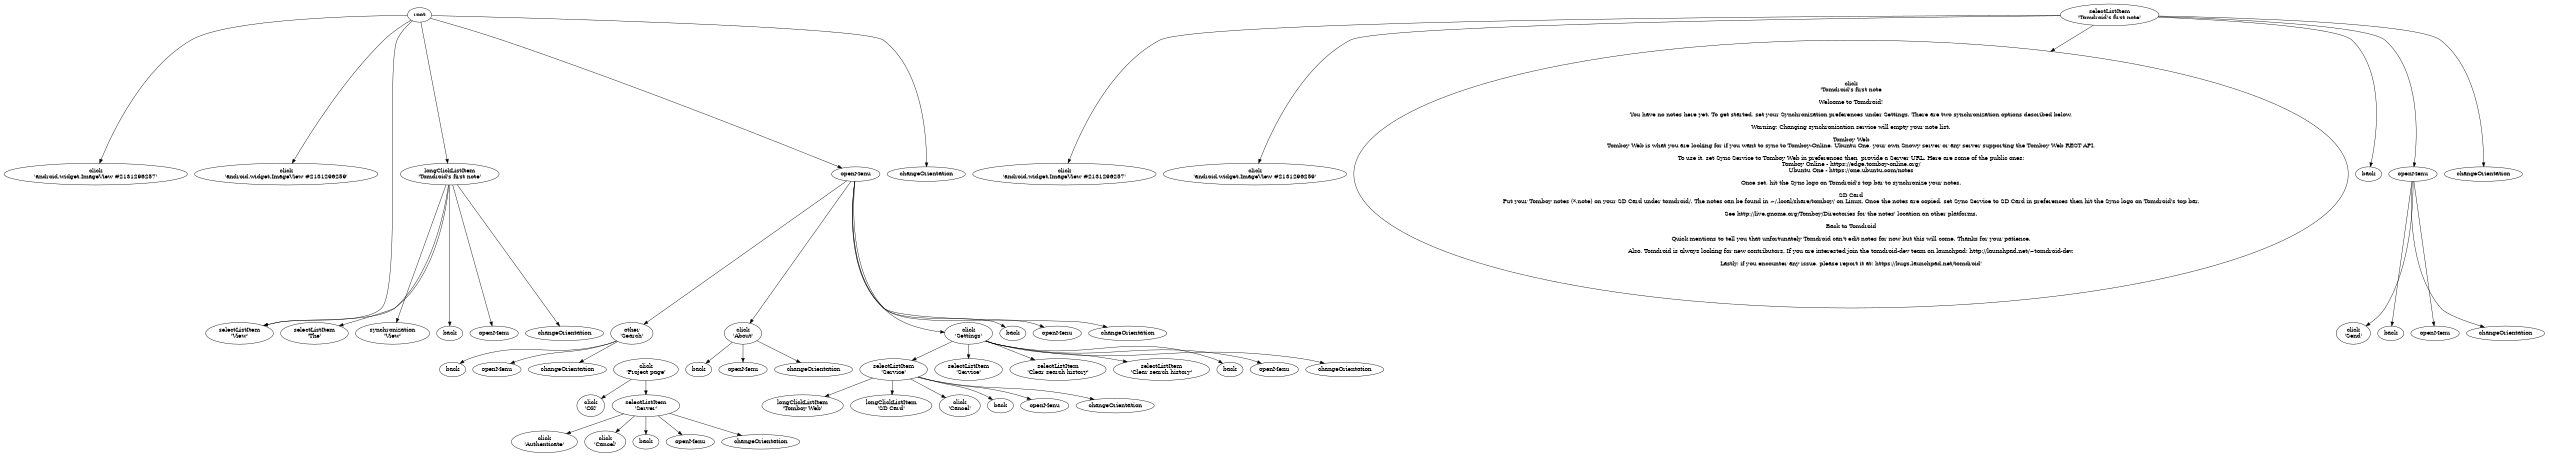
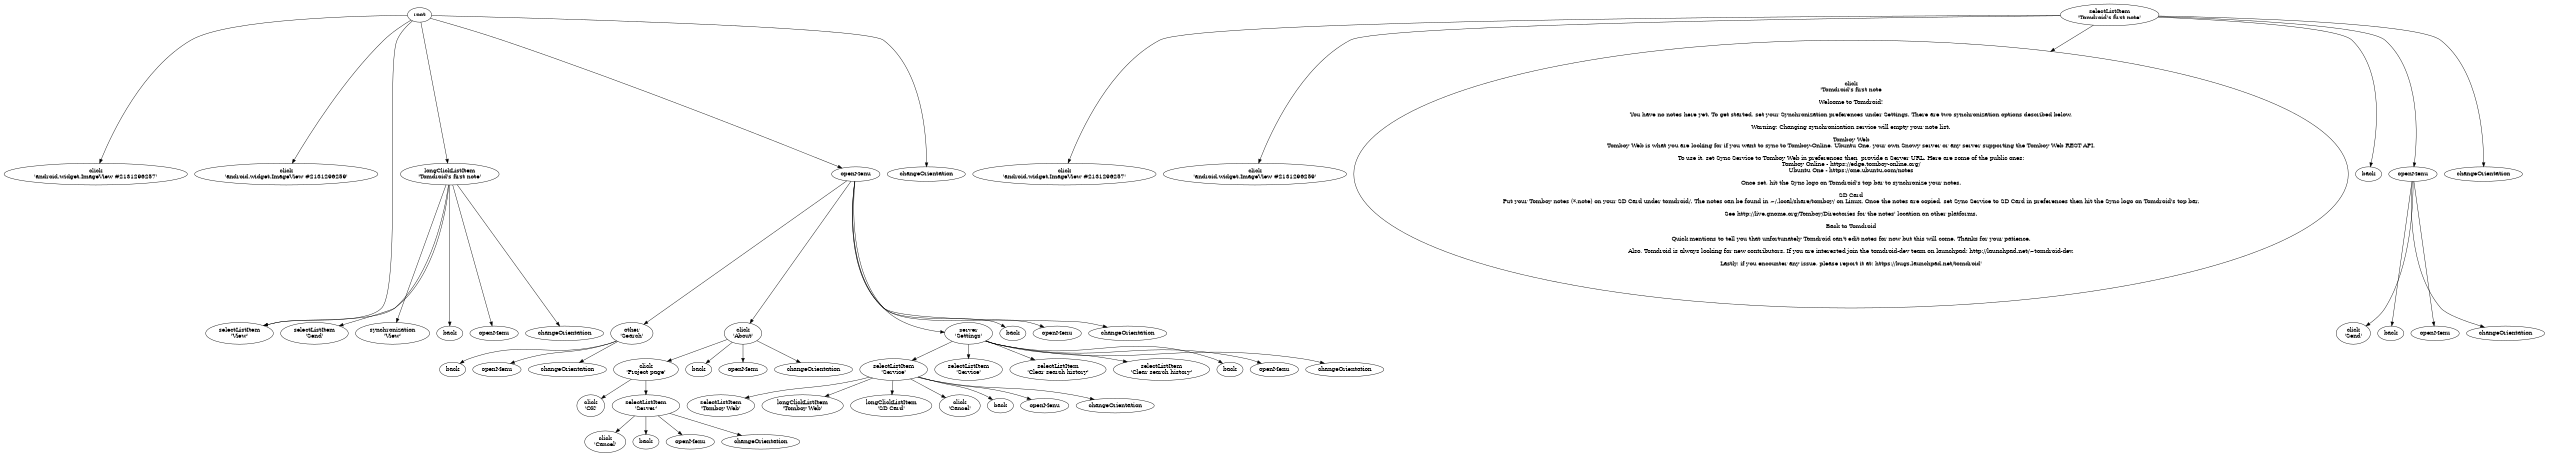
(314, 333) -> (314, 333)
(969, 333) -> (969, 333)
none -> (699, 350)
none -> (721, 406)
(544, 442) -> none
